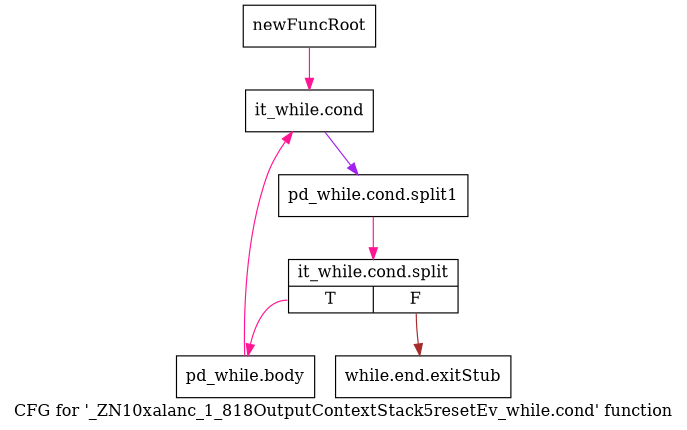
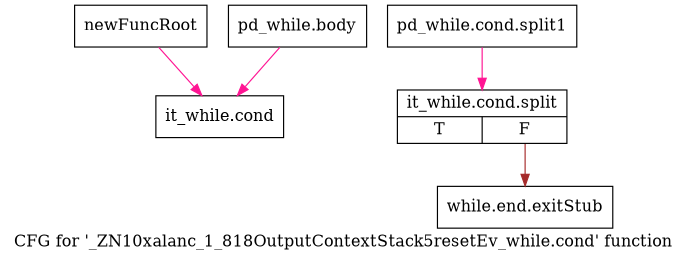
(338, 149) -> none
(262, 316) -> none
